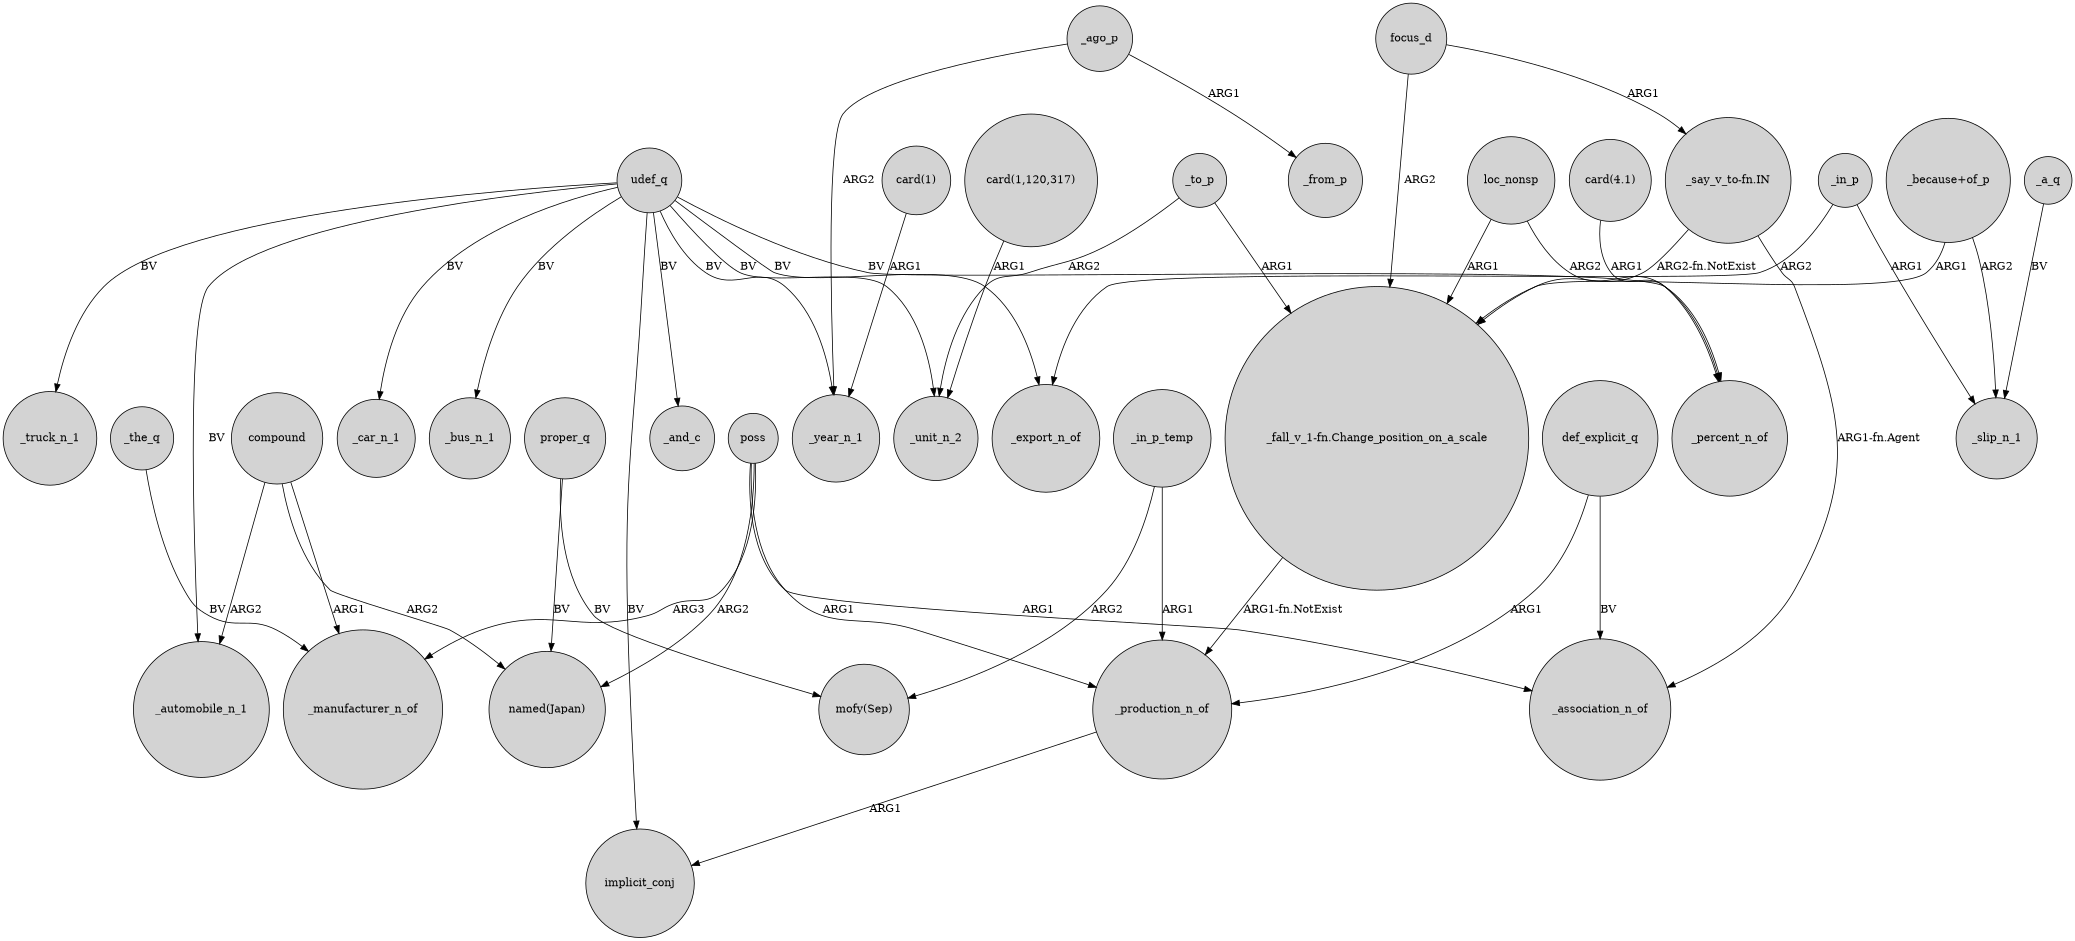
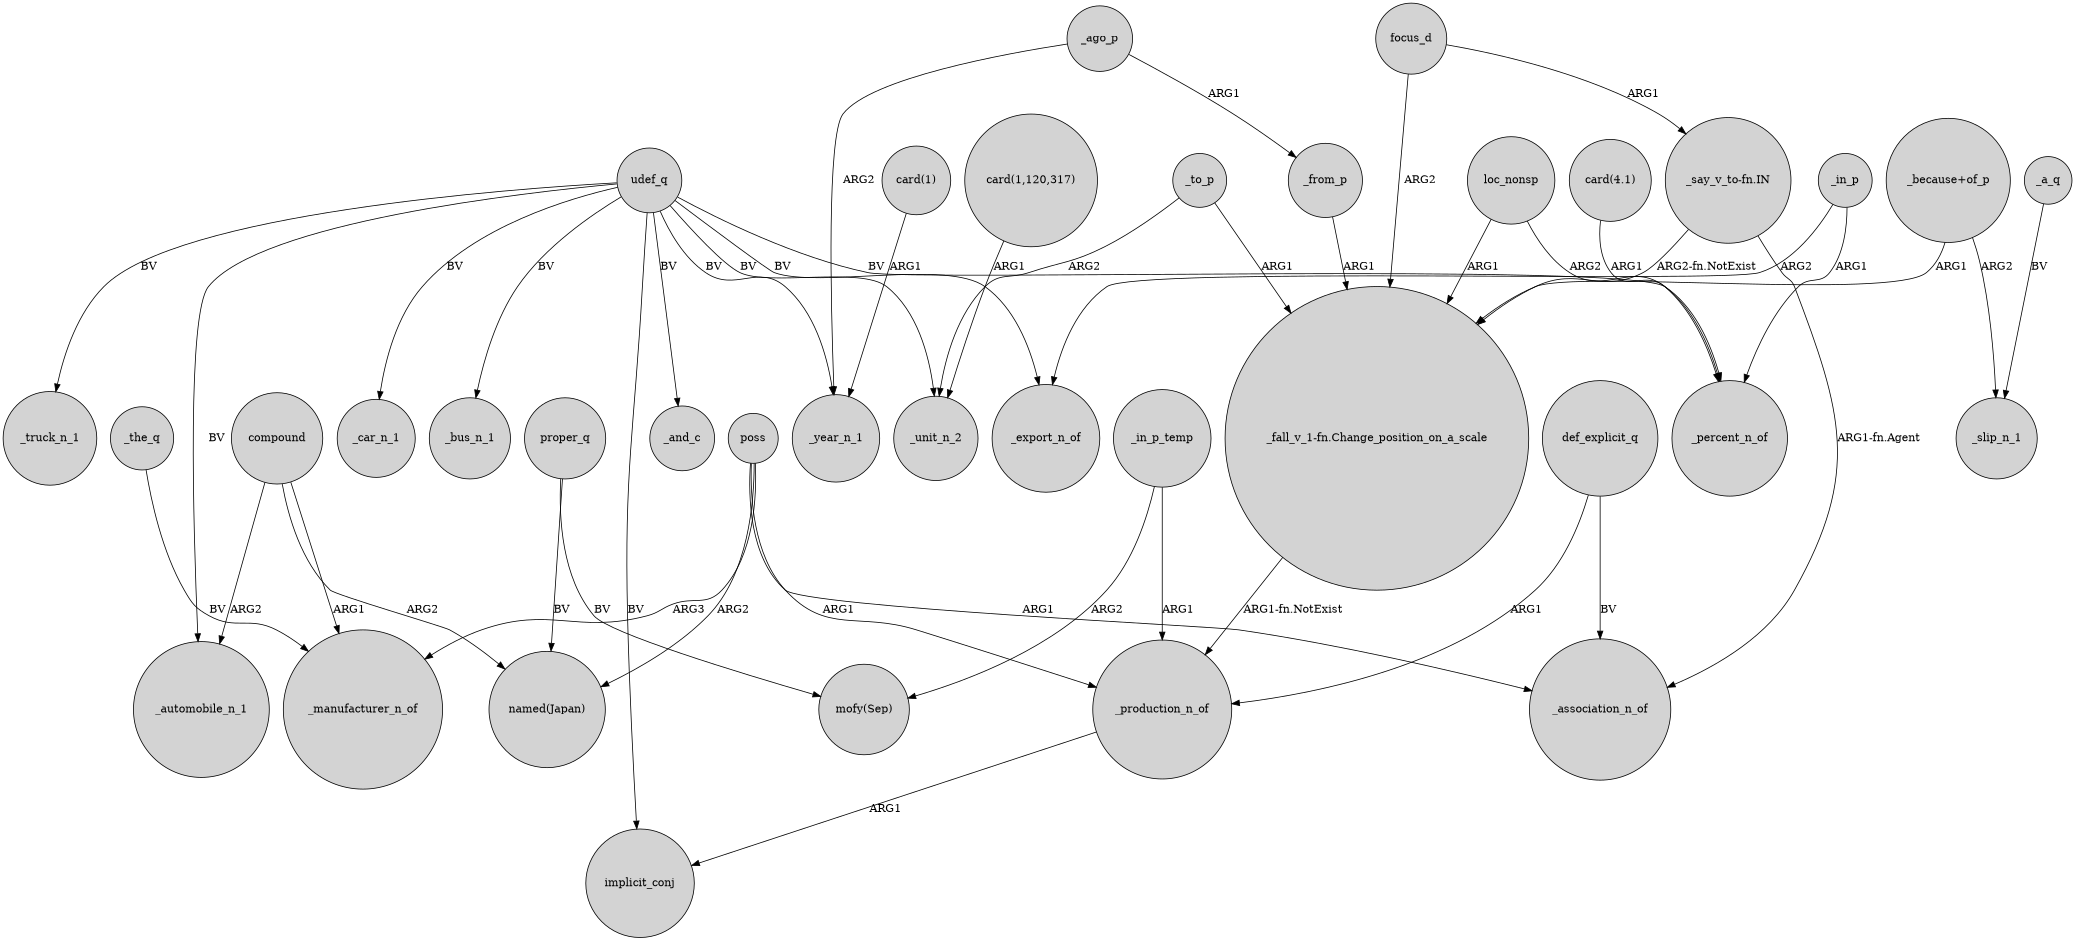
none -> (1339, 249)
(1912, 302) -> (1792, 294)
